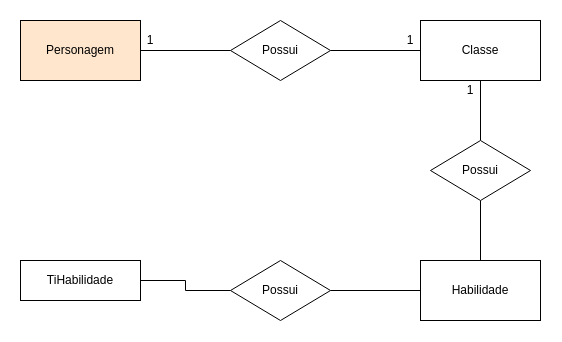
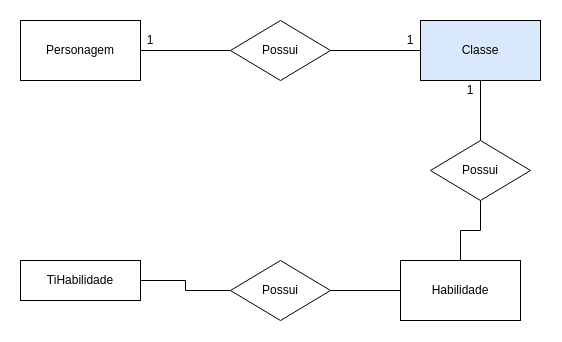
(81, 51) -> (81, 51)
(481, 51) -> (481, 51)
(481, 291) -> (461, 291)
